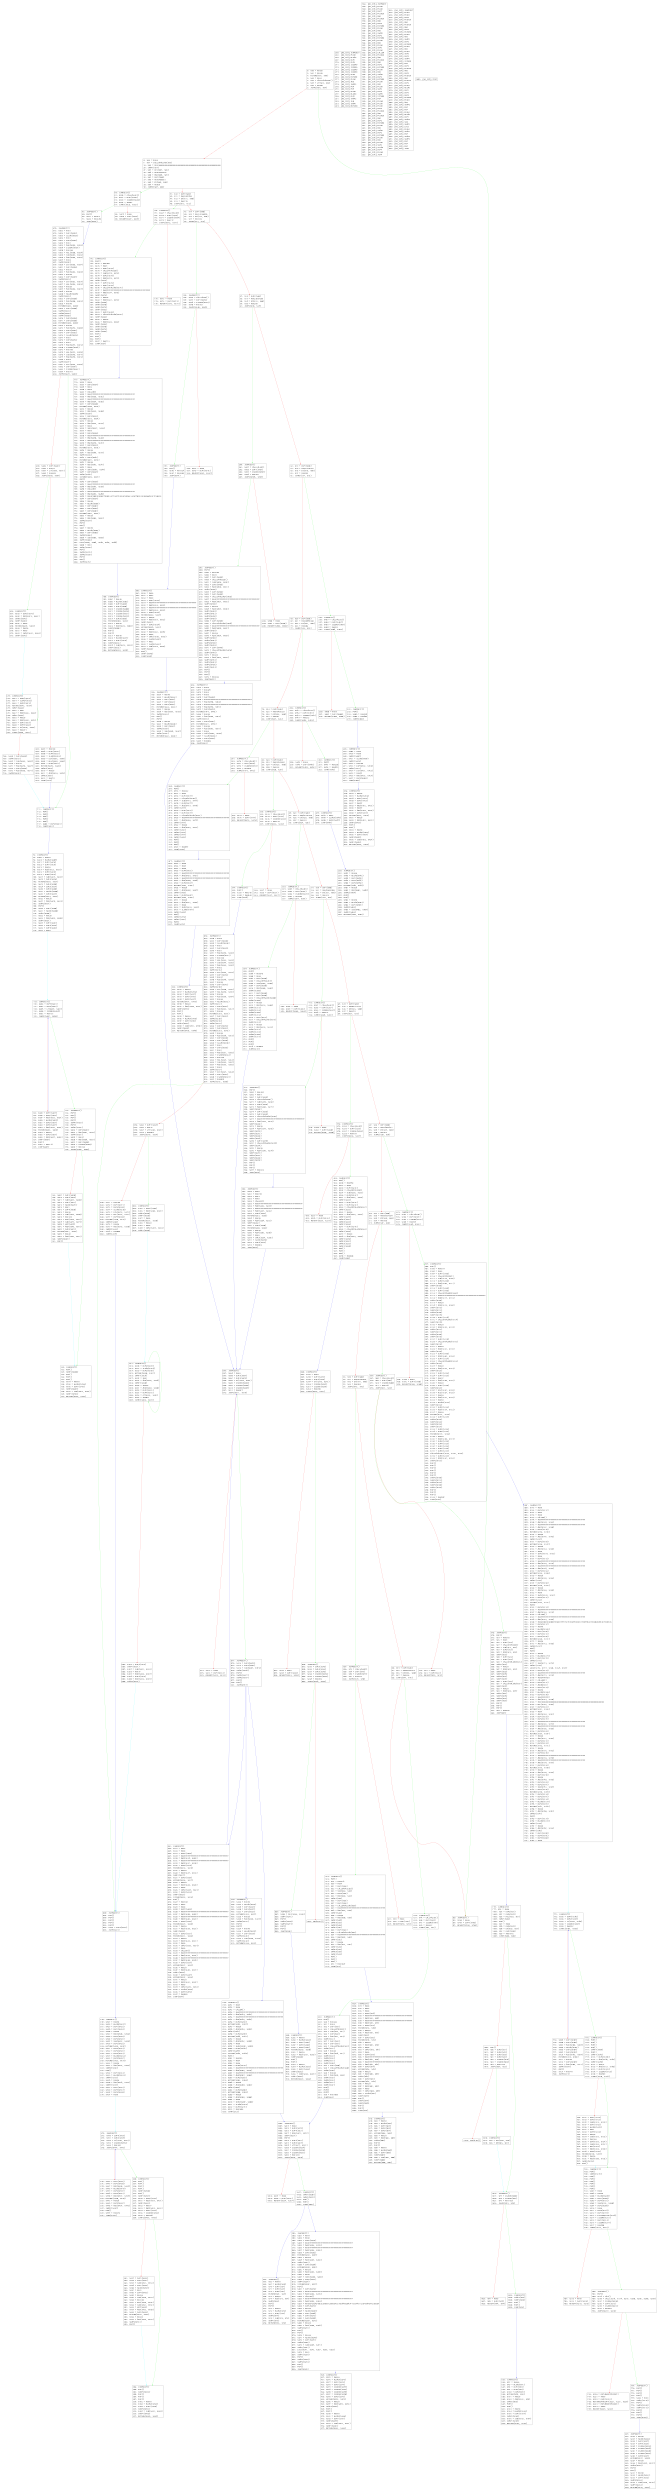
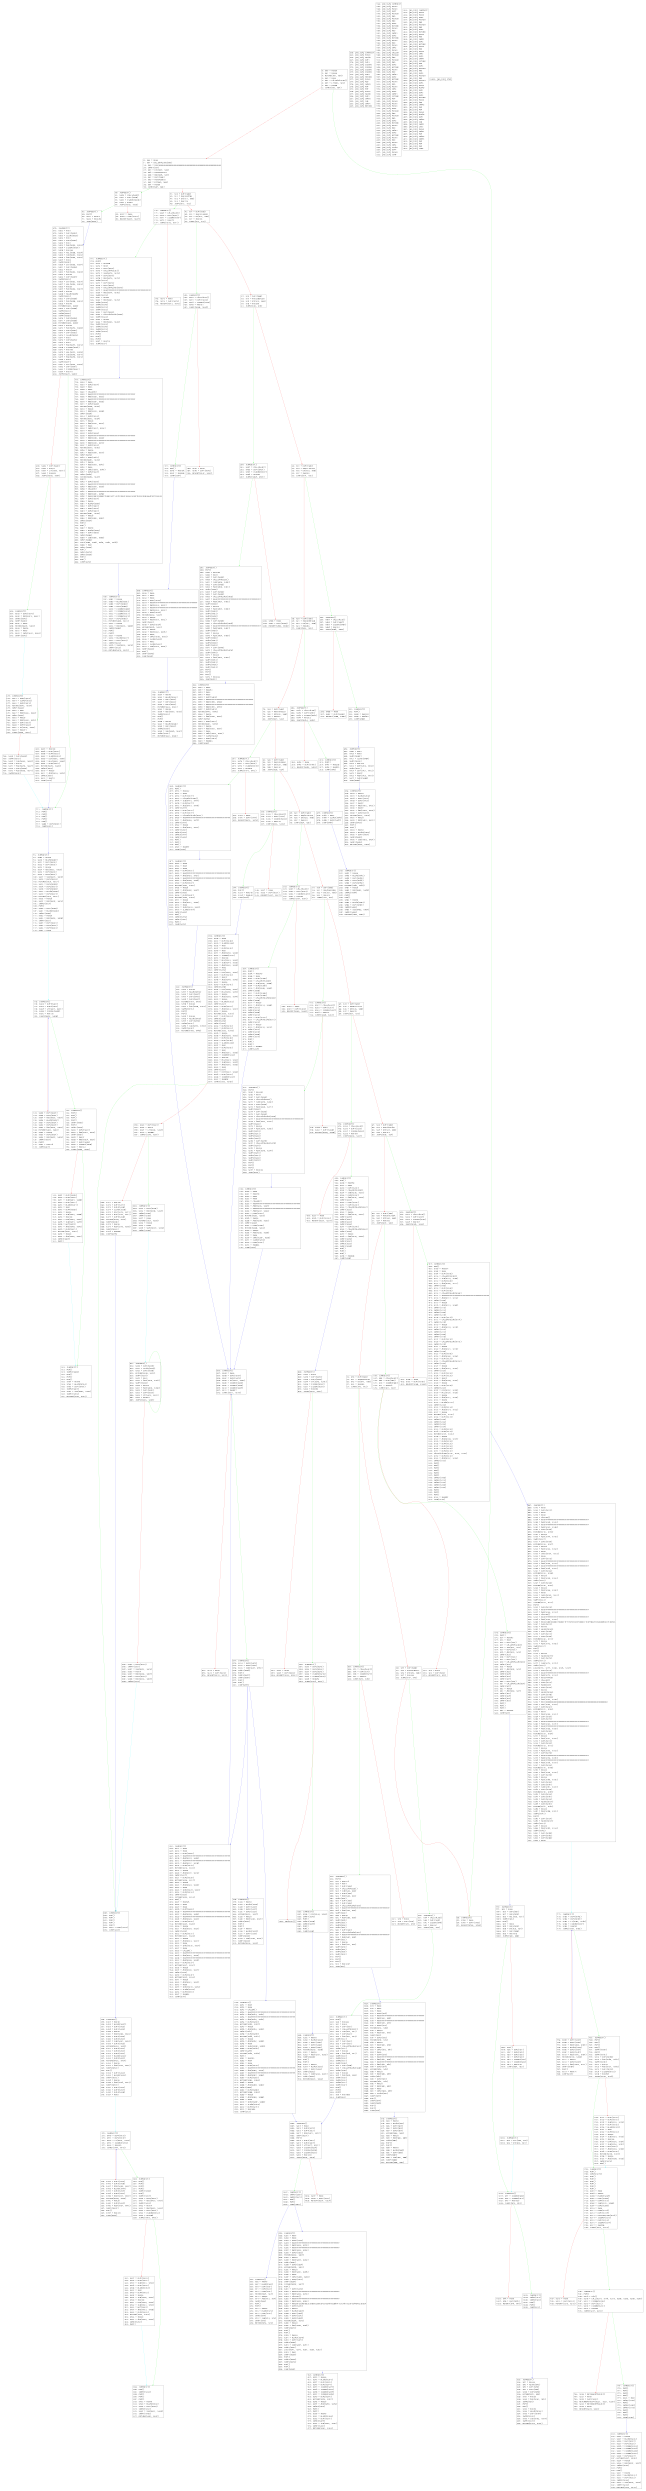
(472, 2140) -> none
